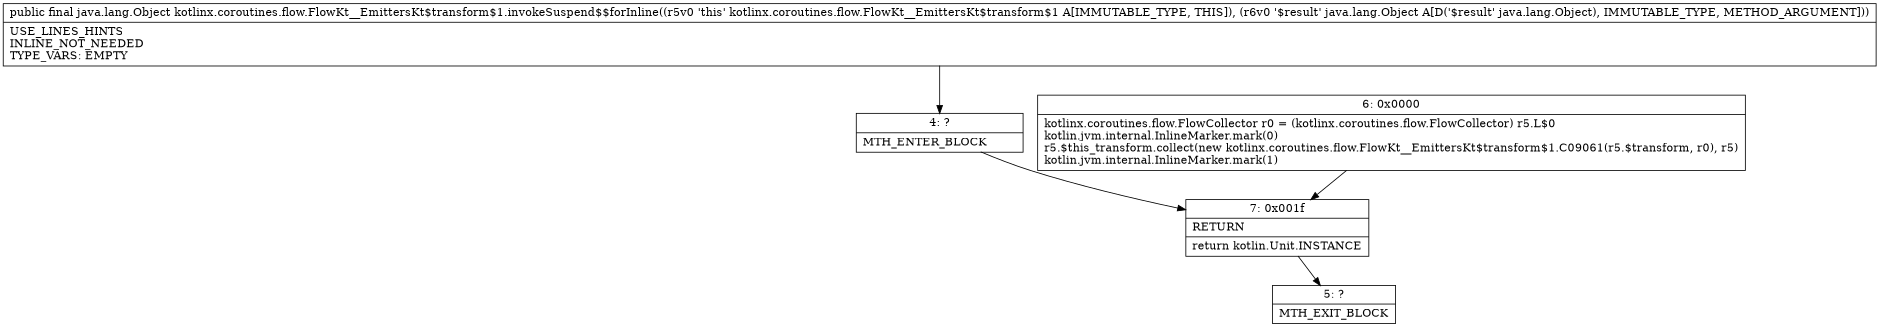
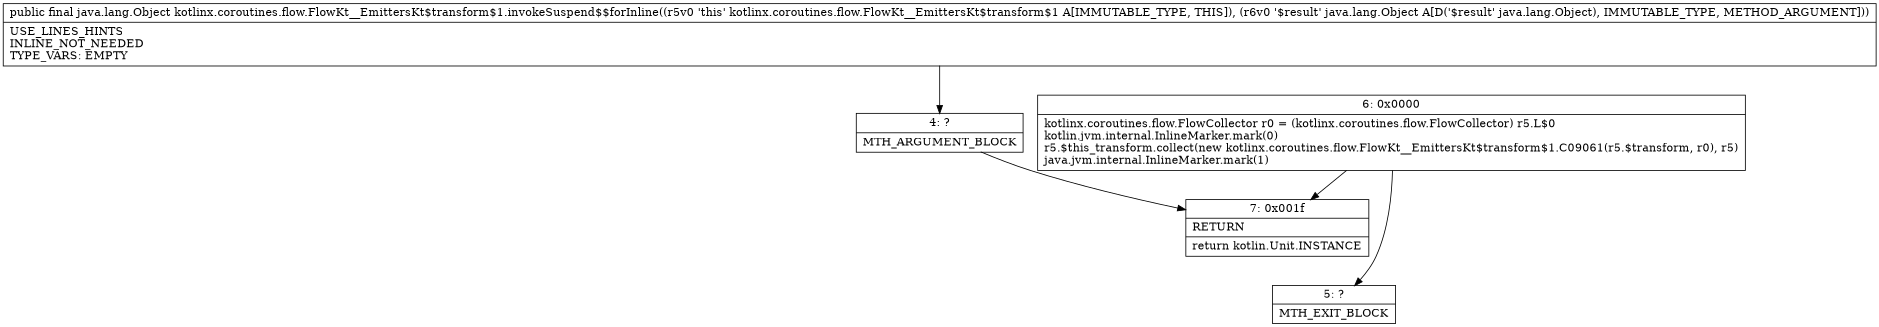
(925, 142) -> (940, 142)
(1161, 160) -> (1157, 160)
(1307, 268) -> (1386, 228)
